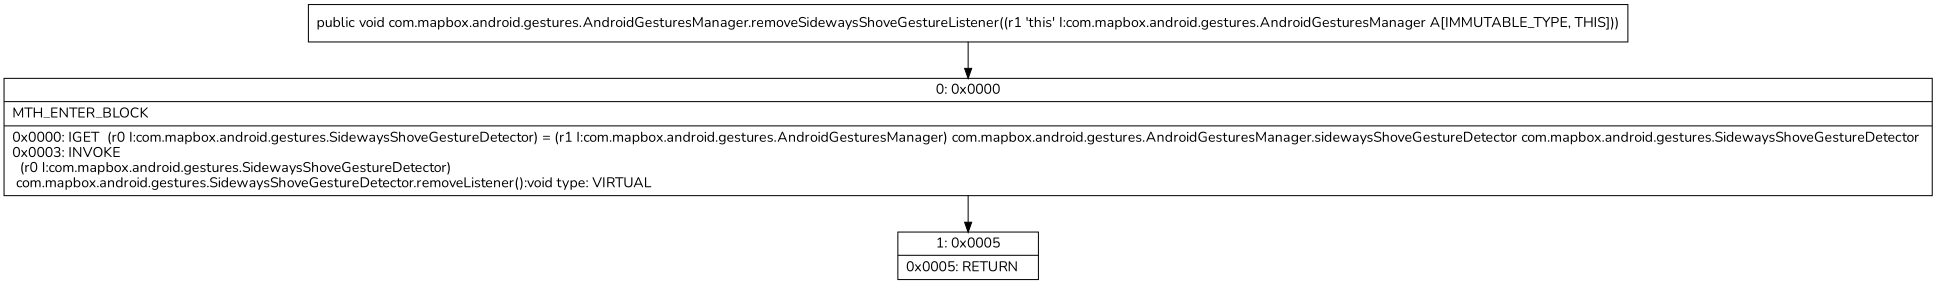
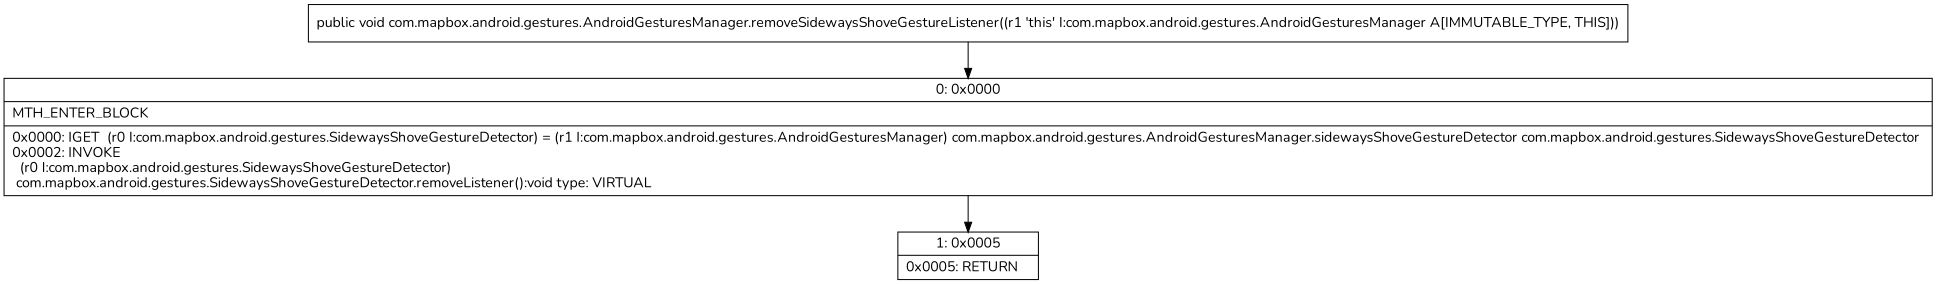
(70, 153) -> (70, 153)
